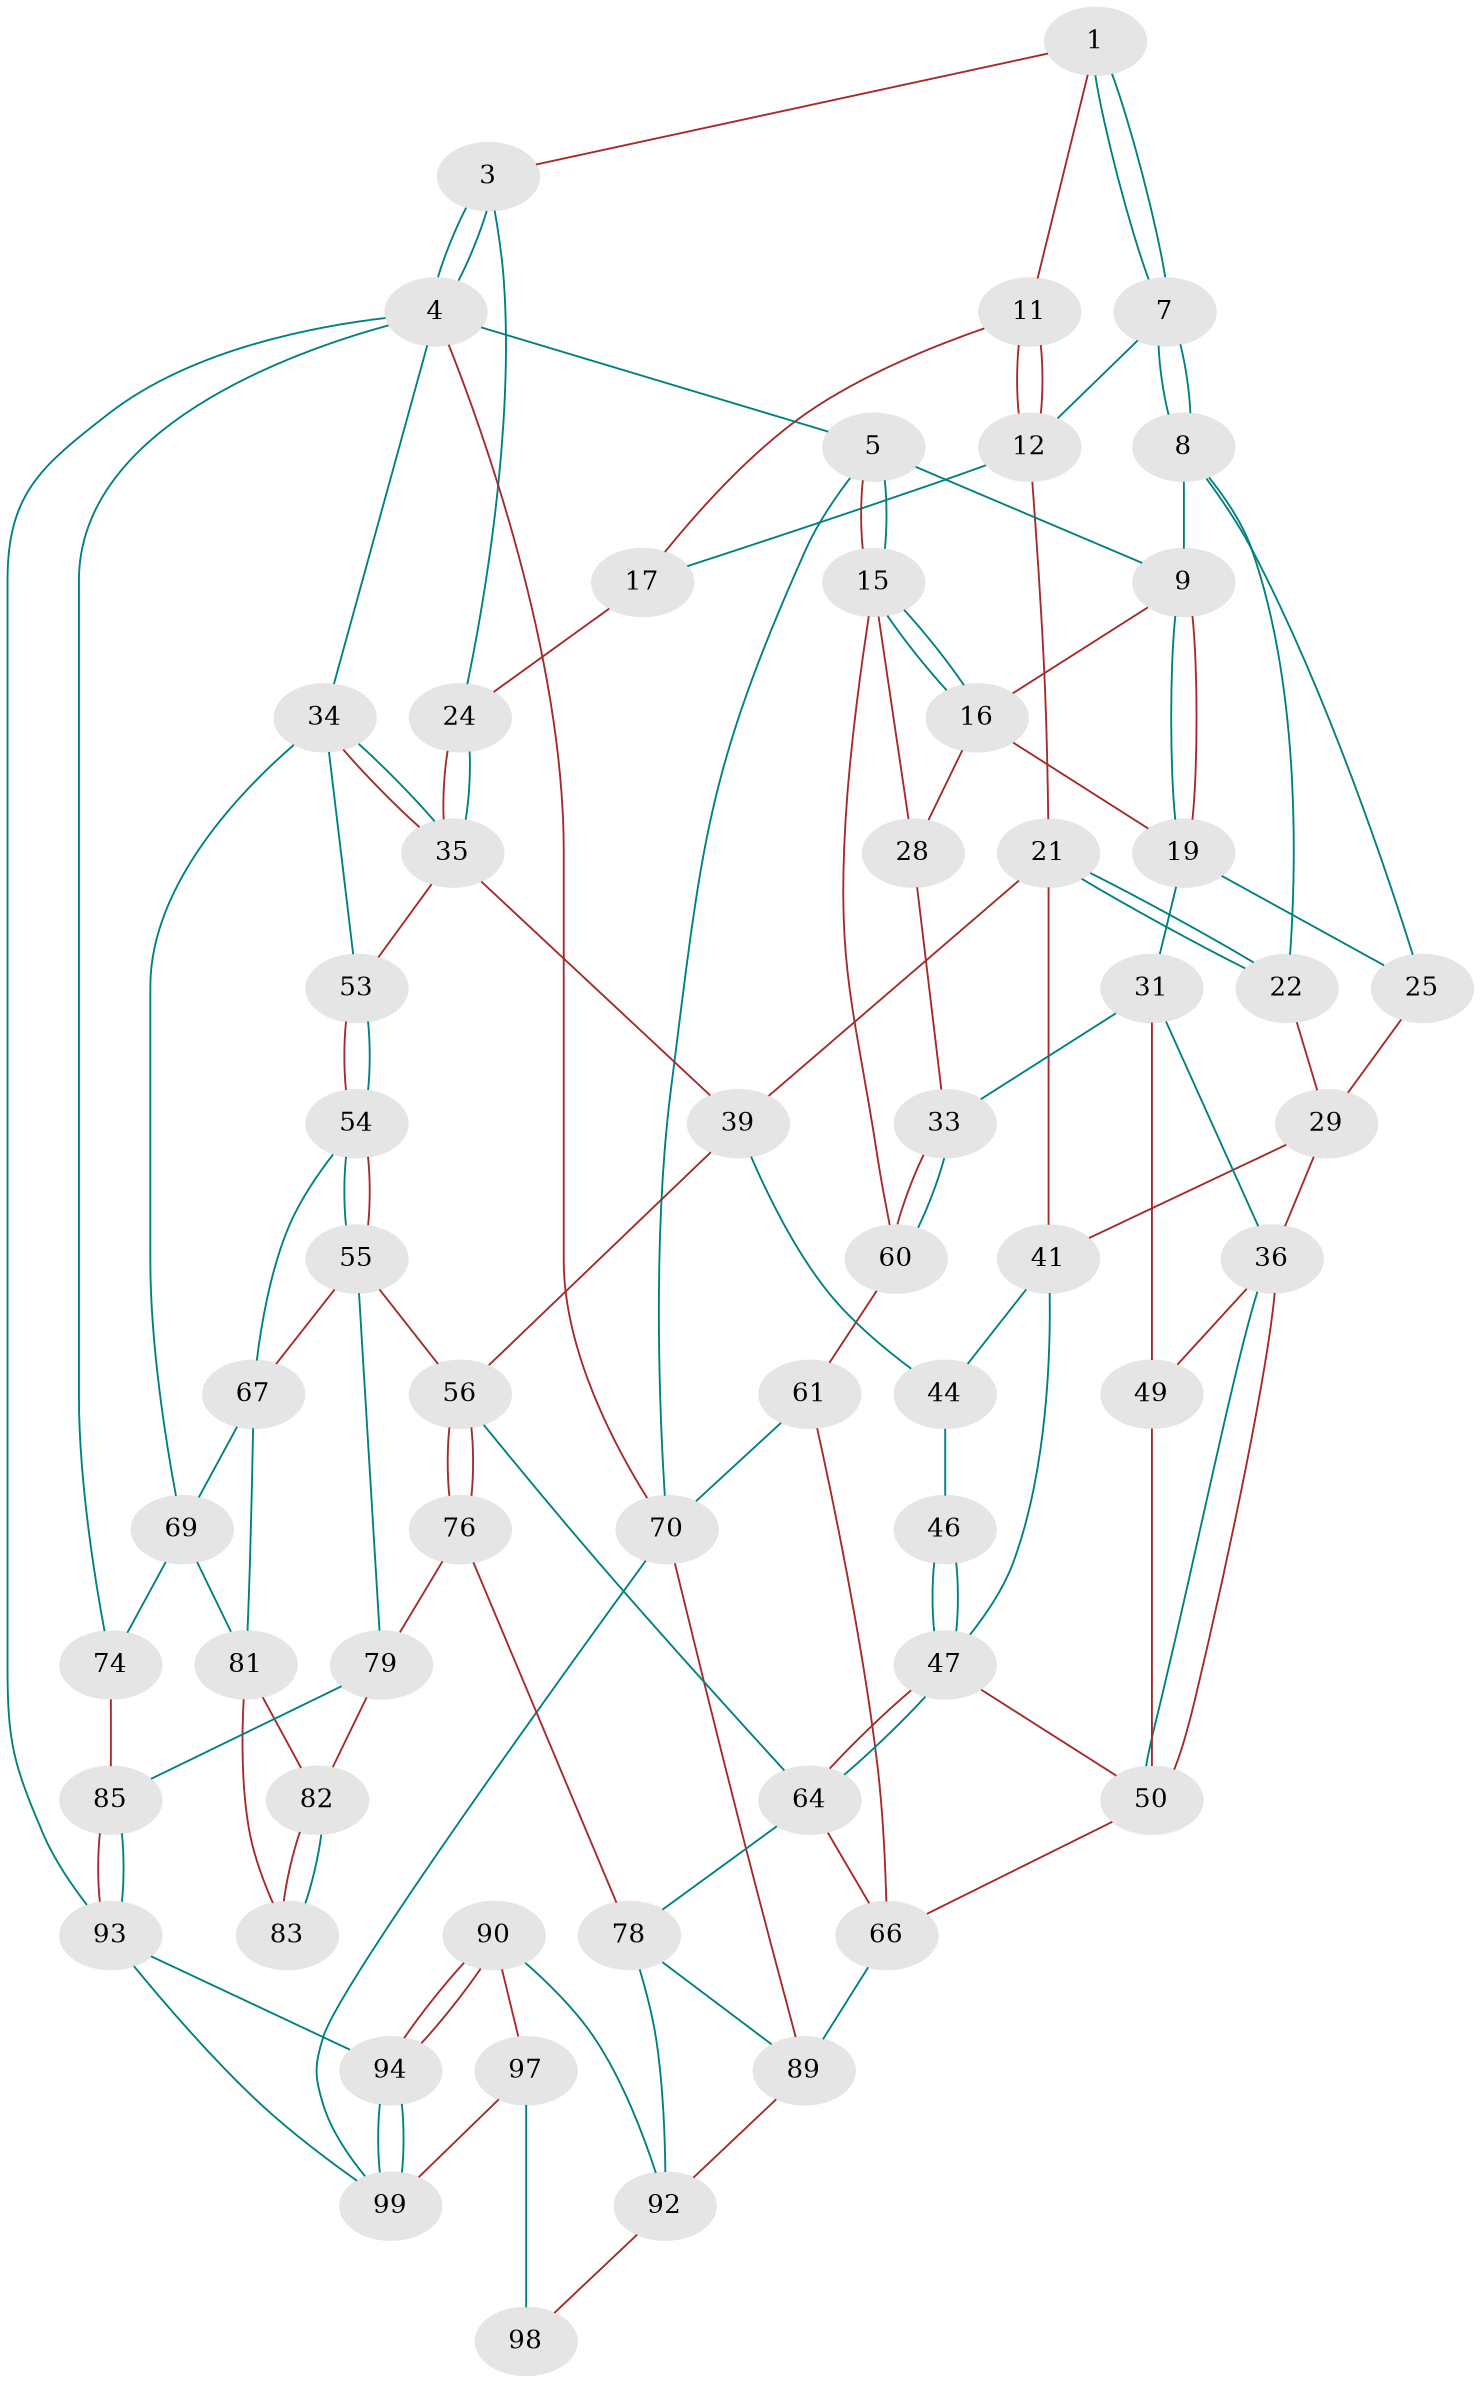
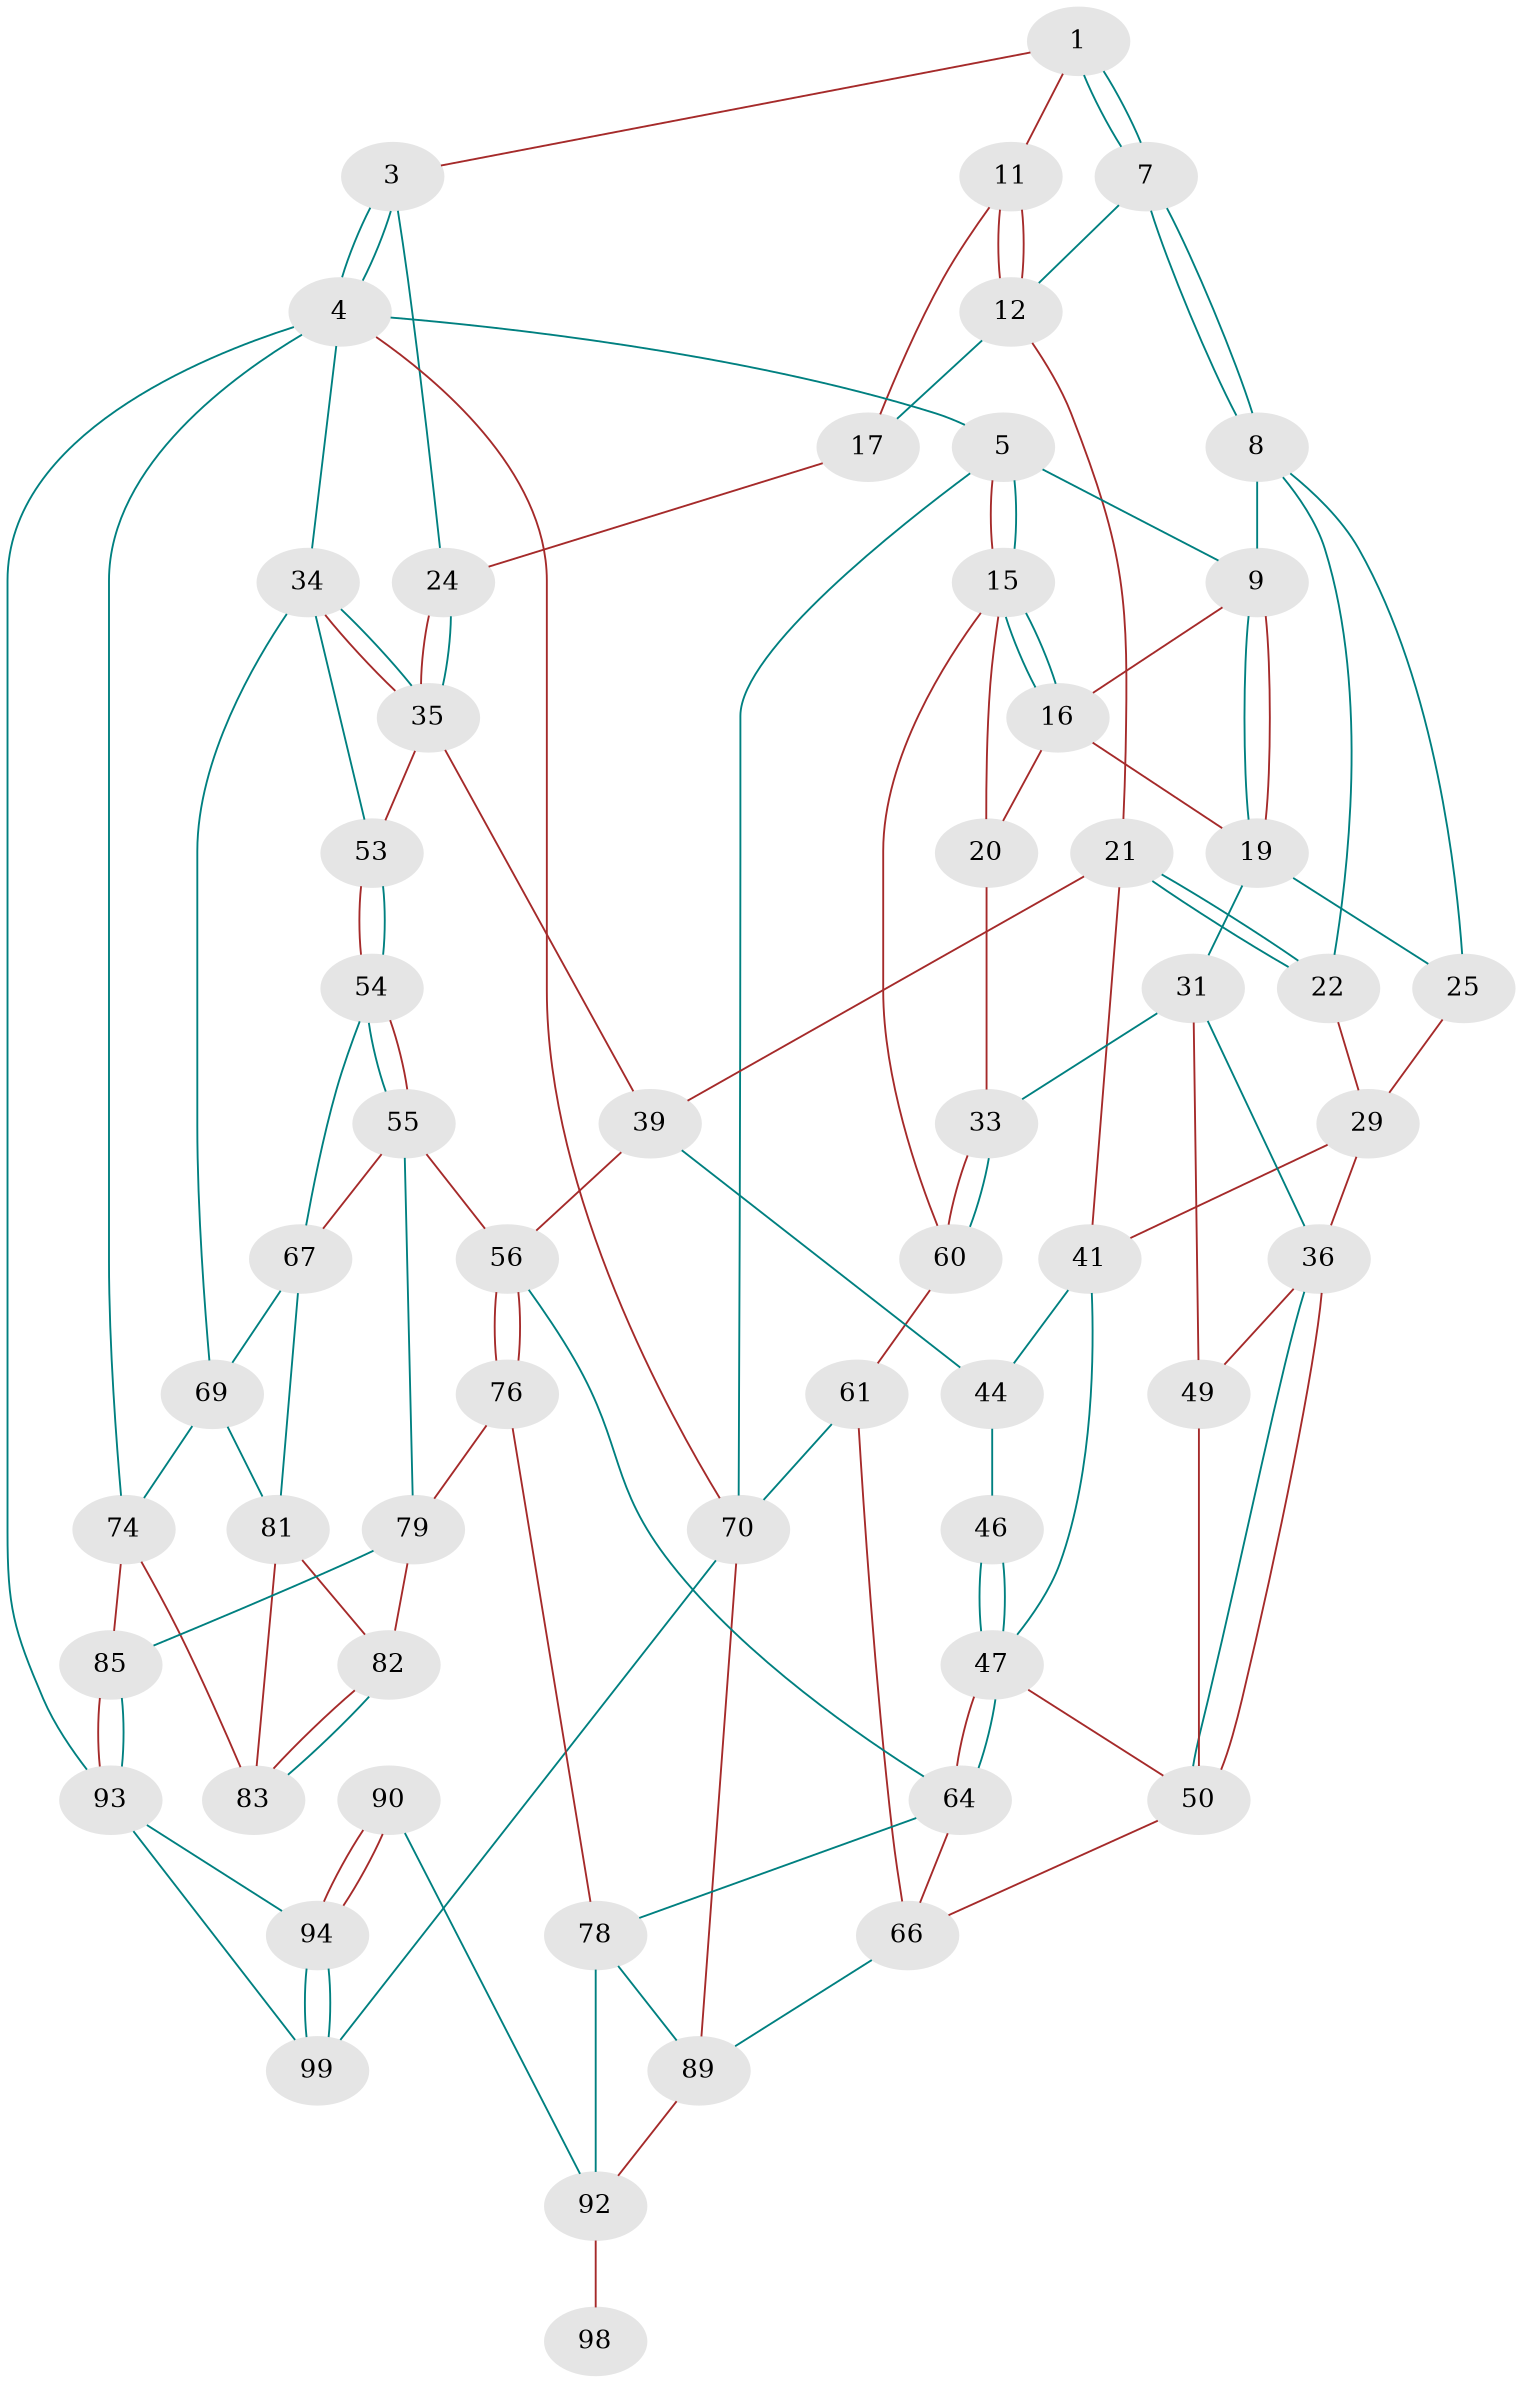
(913, 853) -> (987, 853)
none -> (194, 1663)
(526, 2071) -> none
